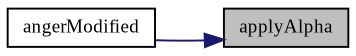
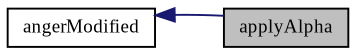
(180, 41) -> (199, 15)
